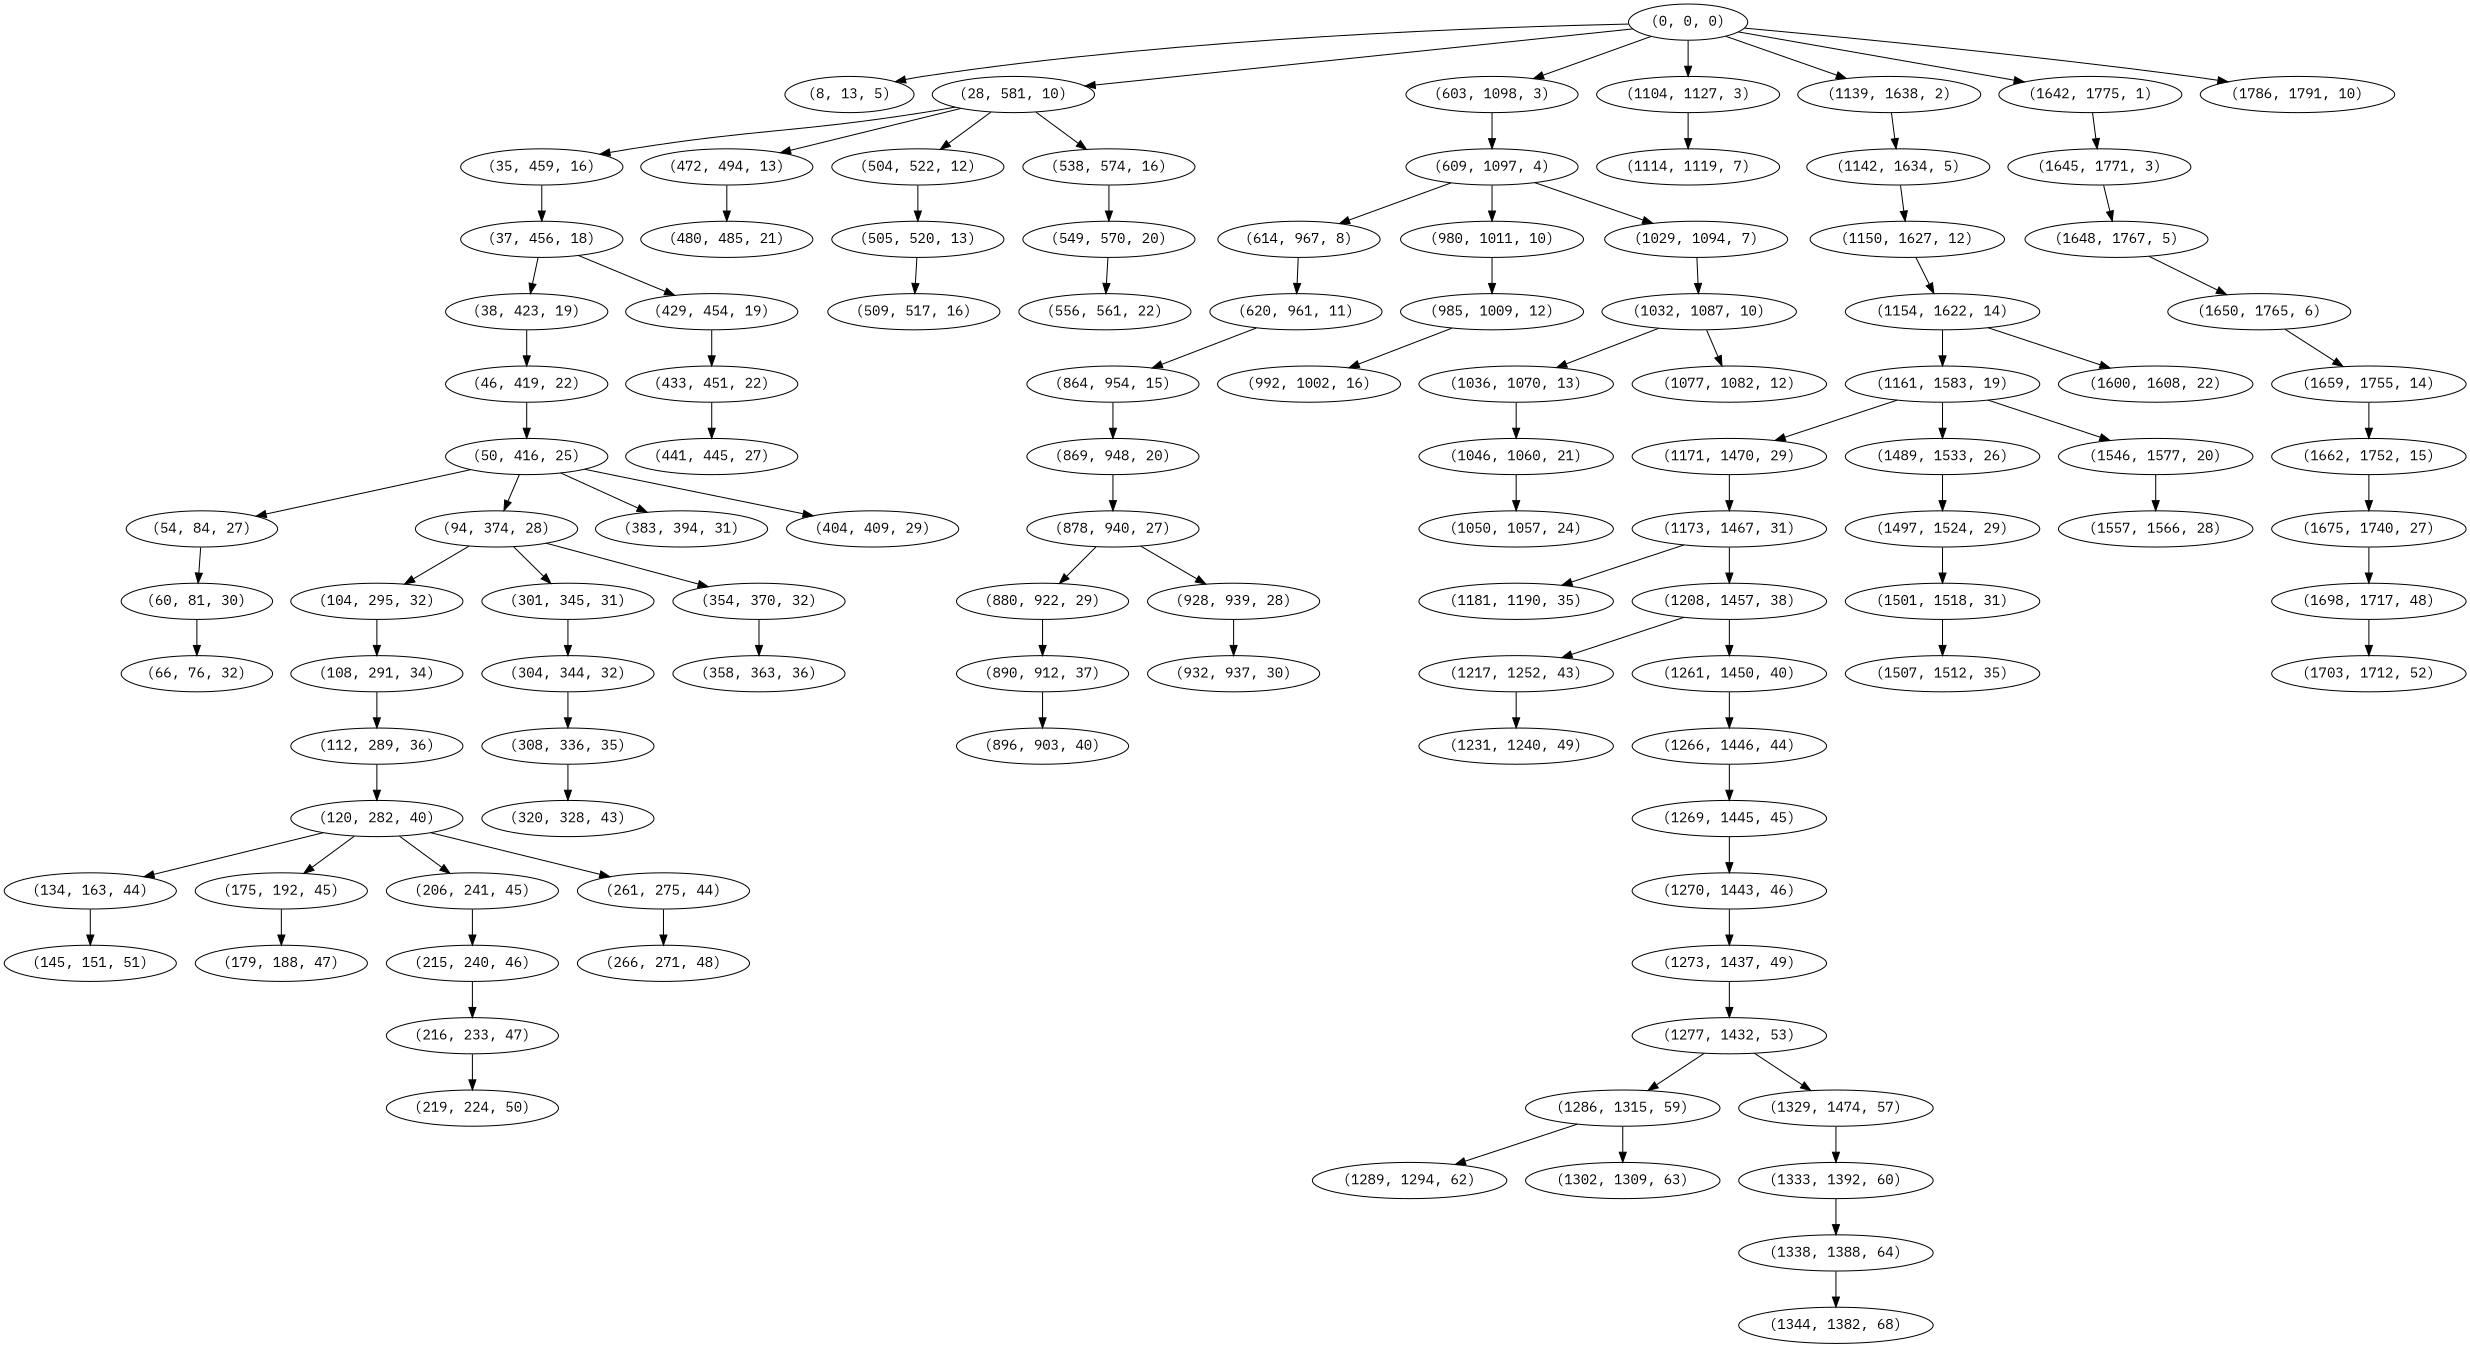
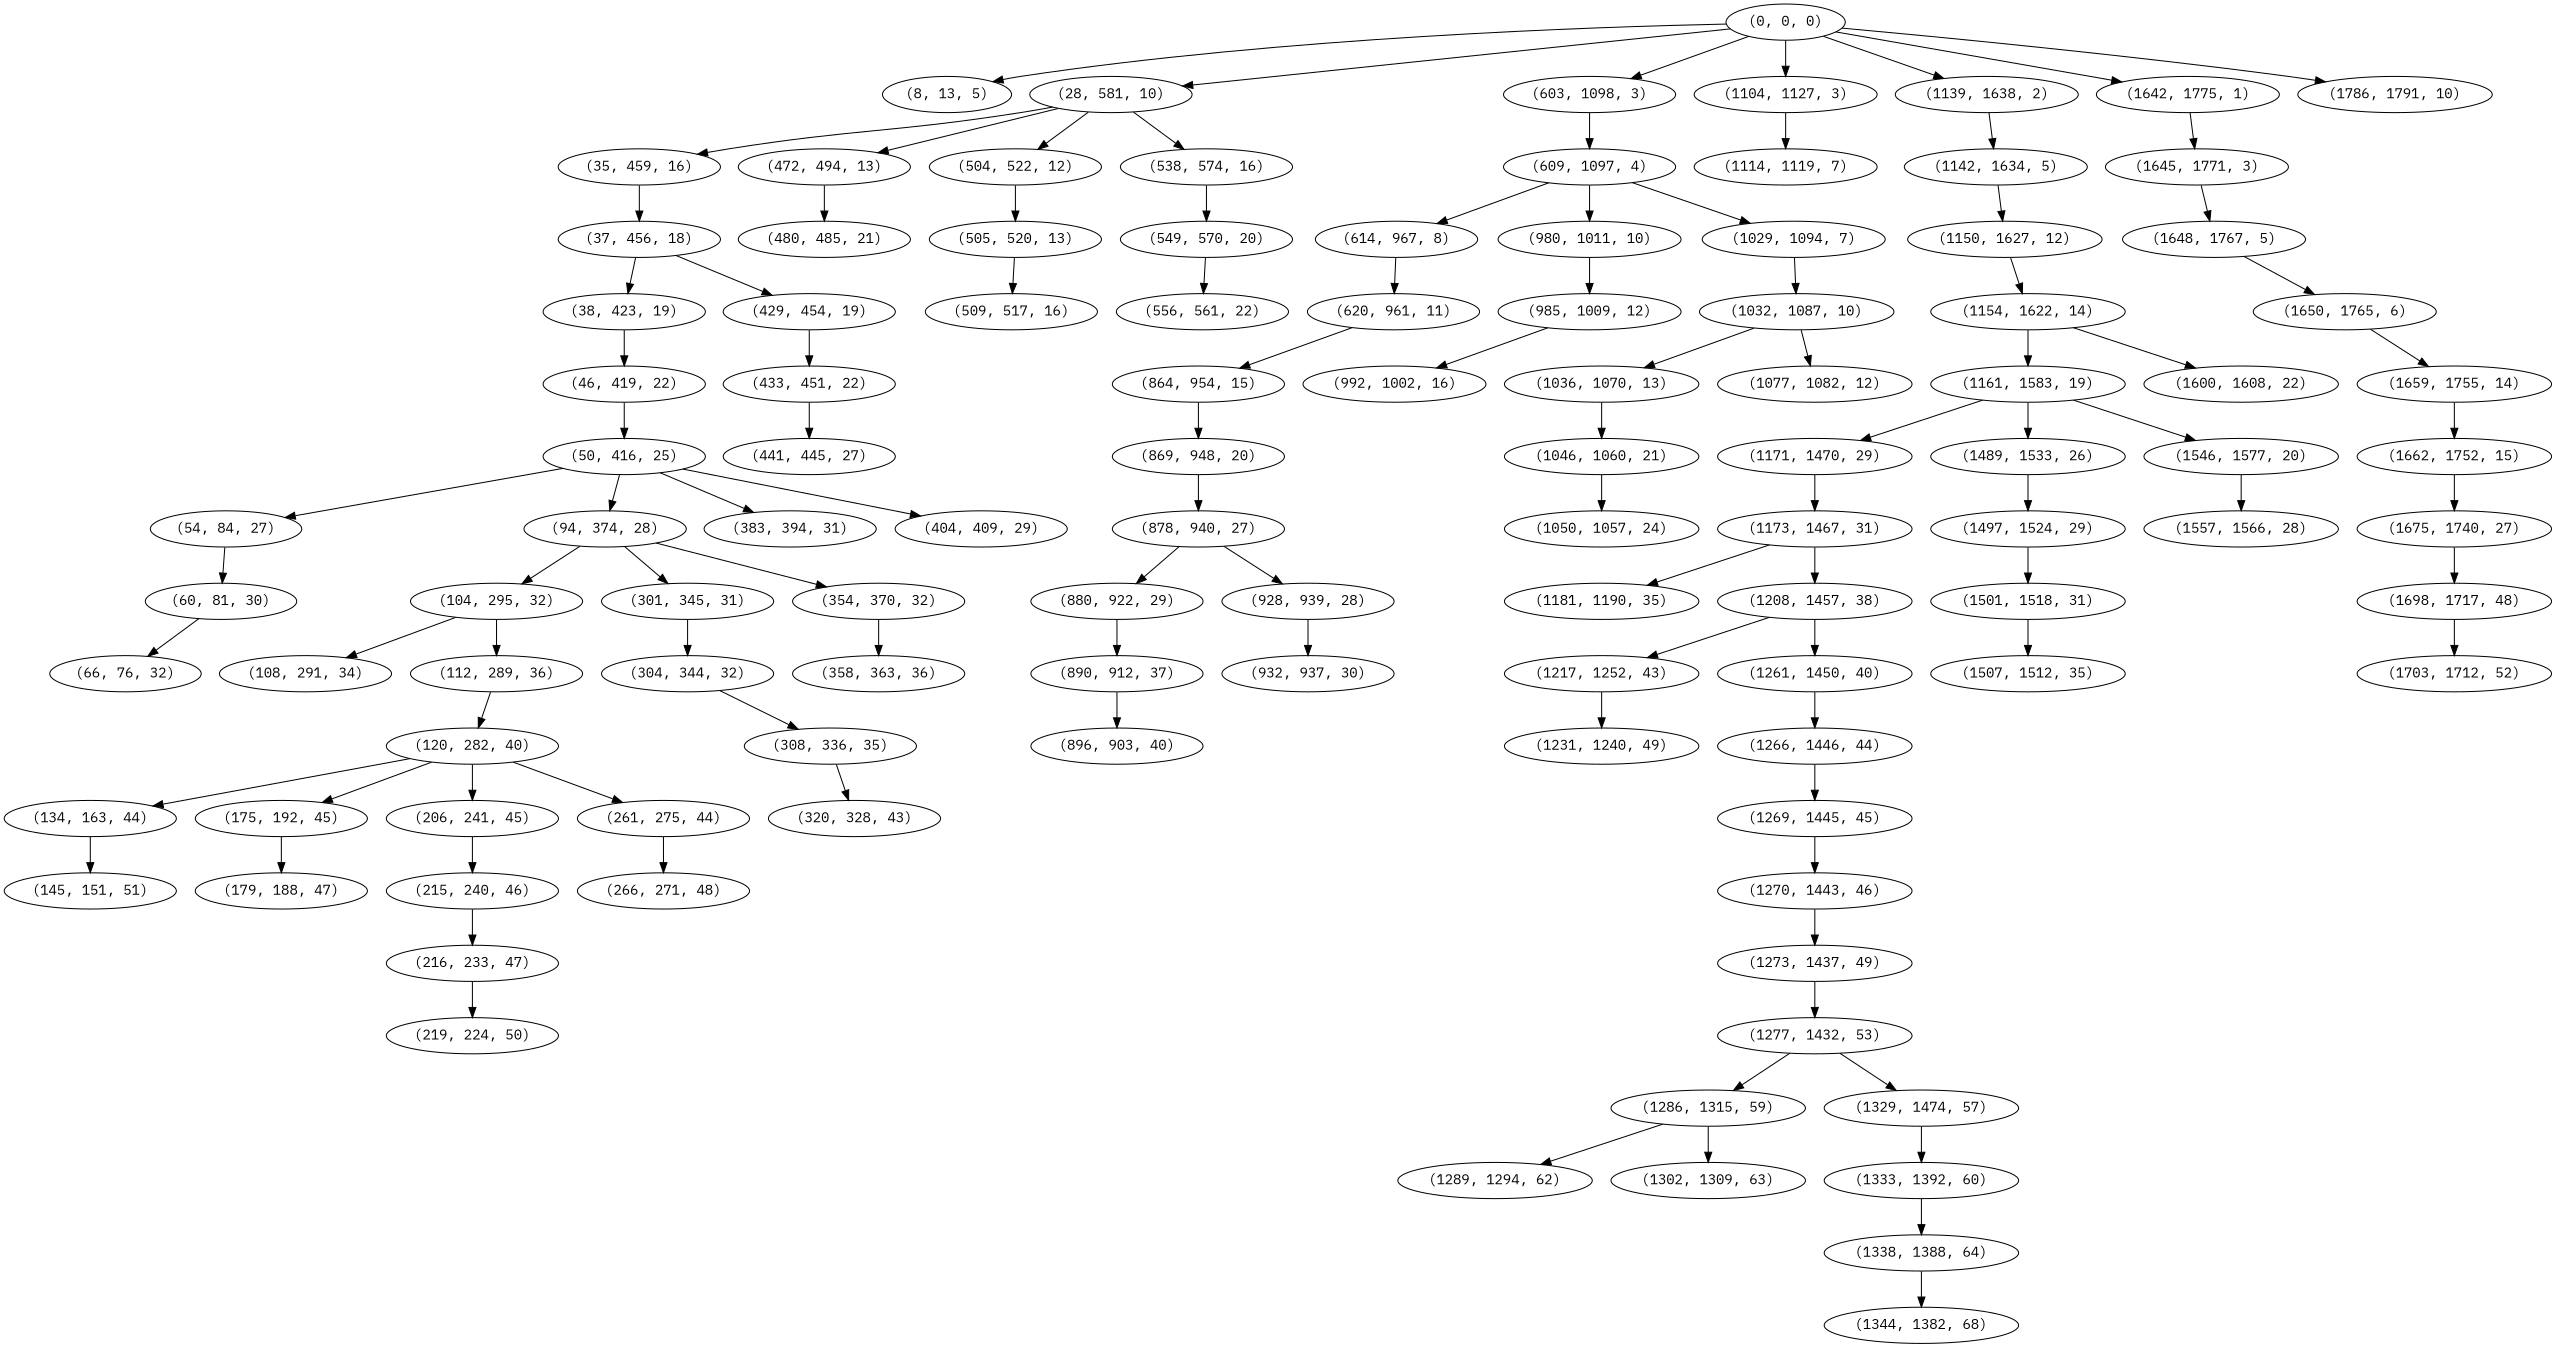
(377, 705) -> (497, 633)
